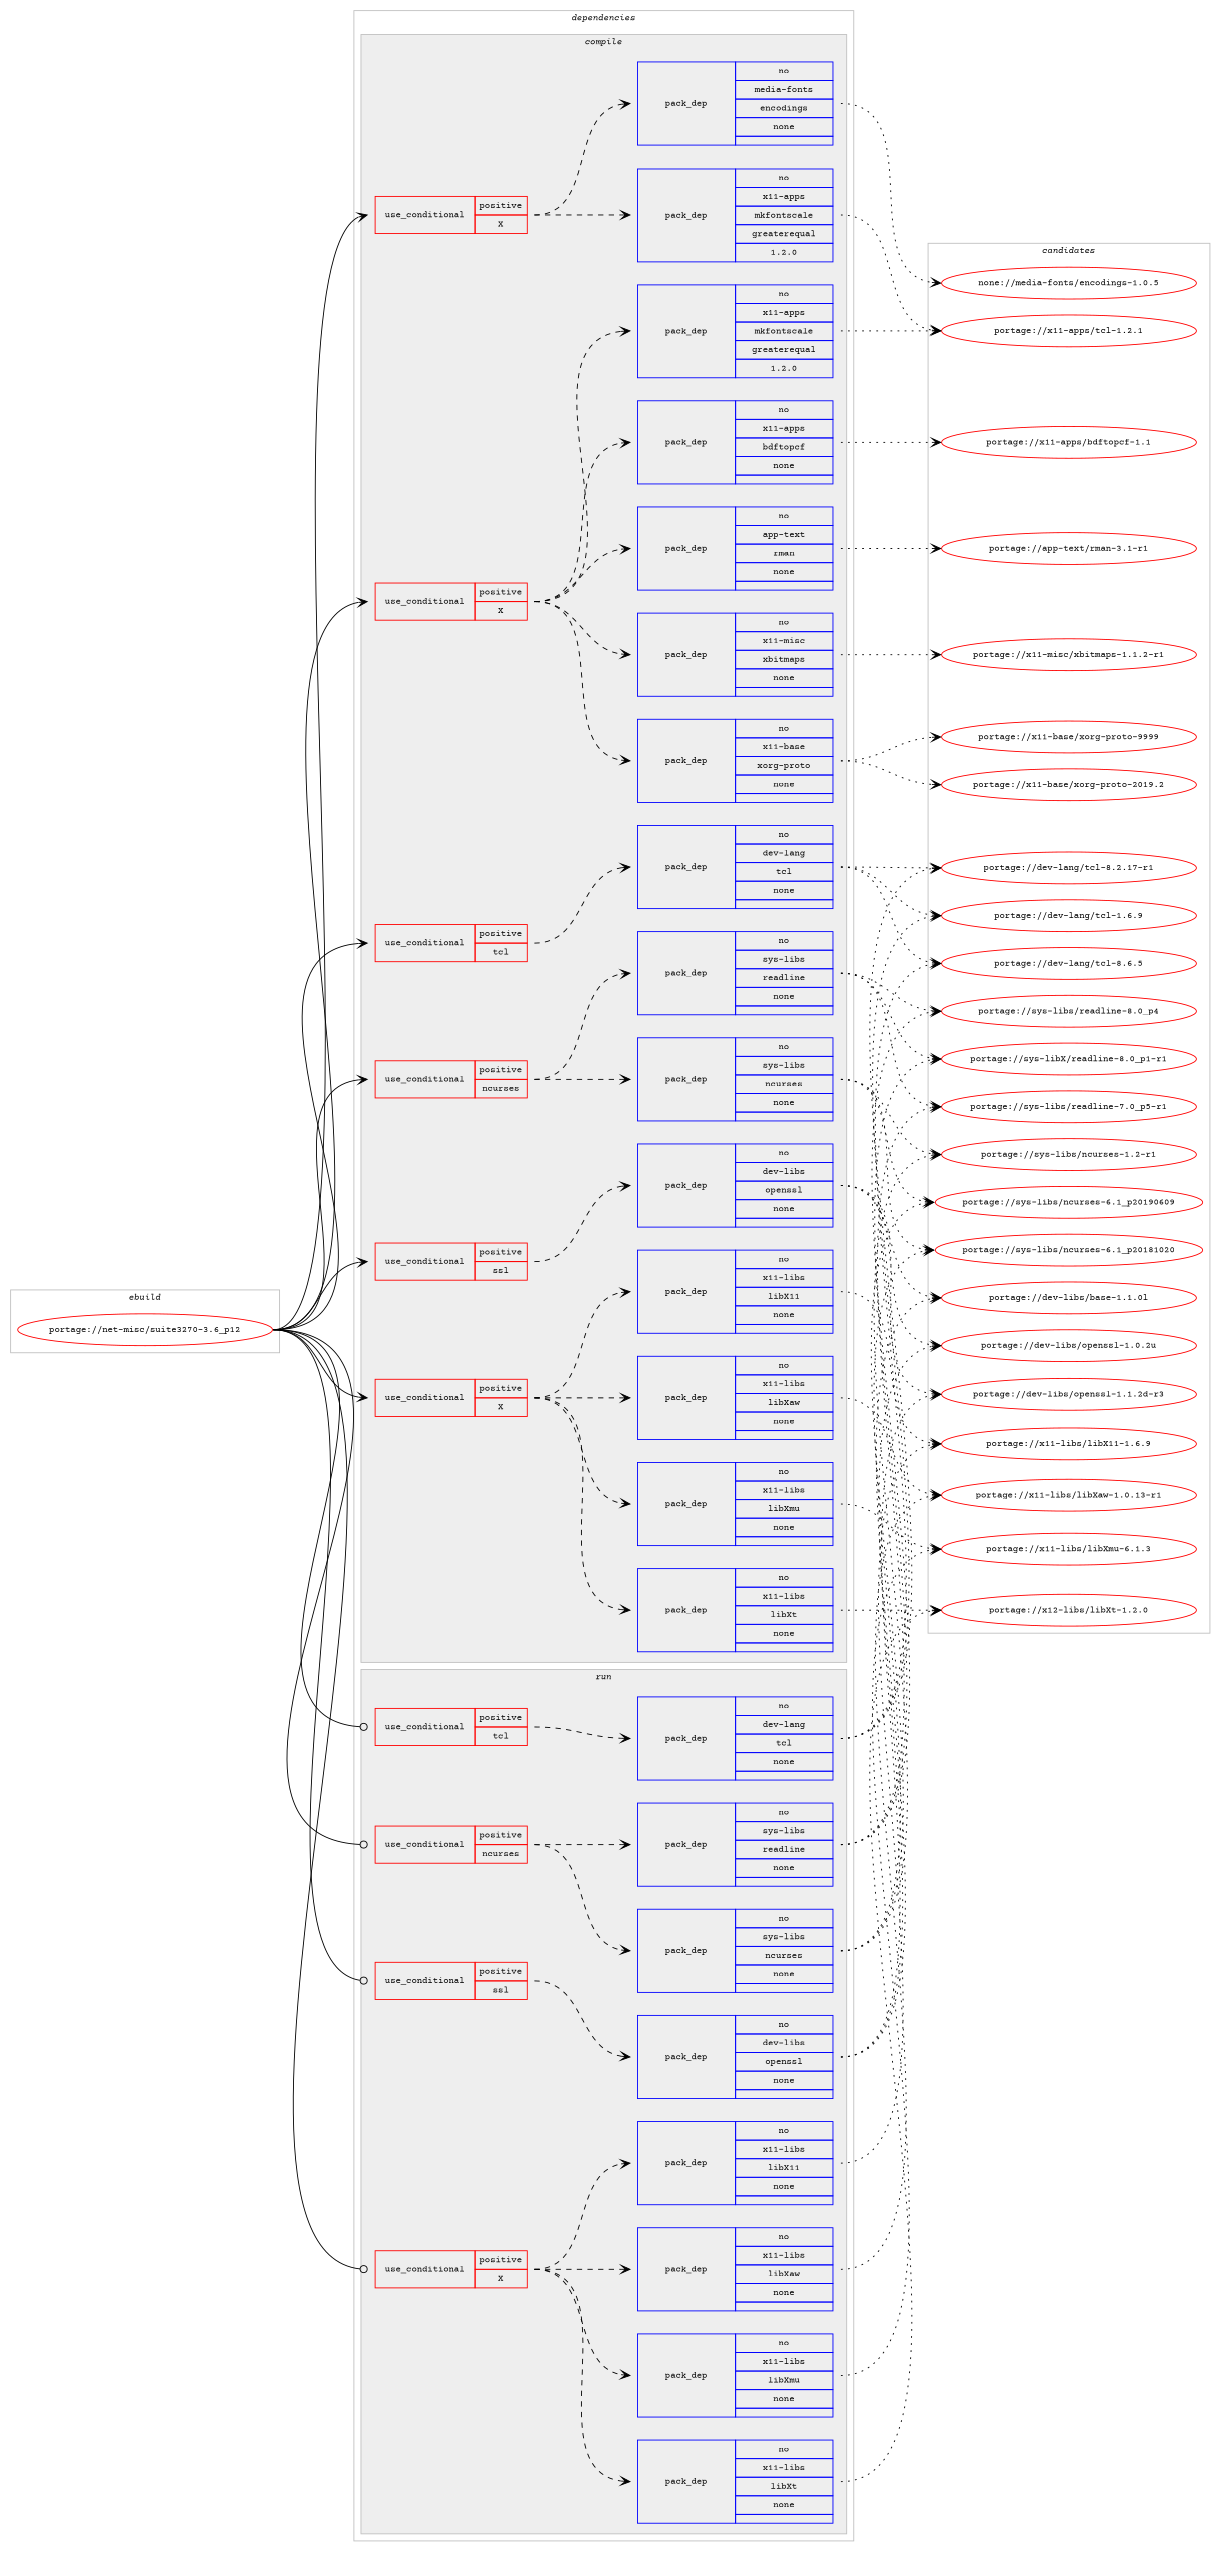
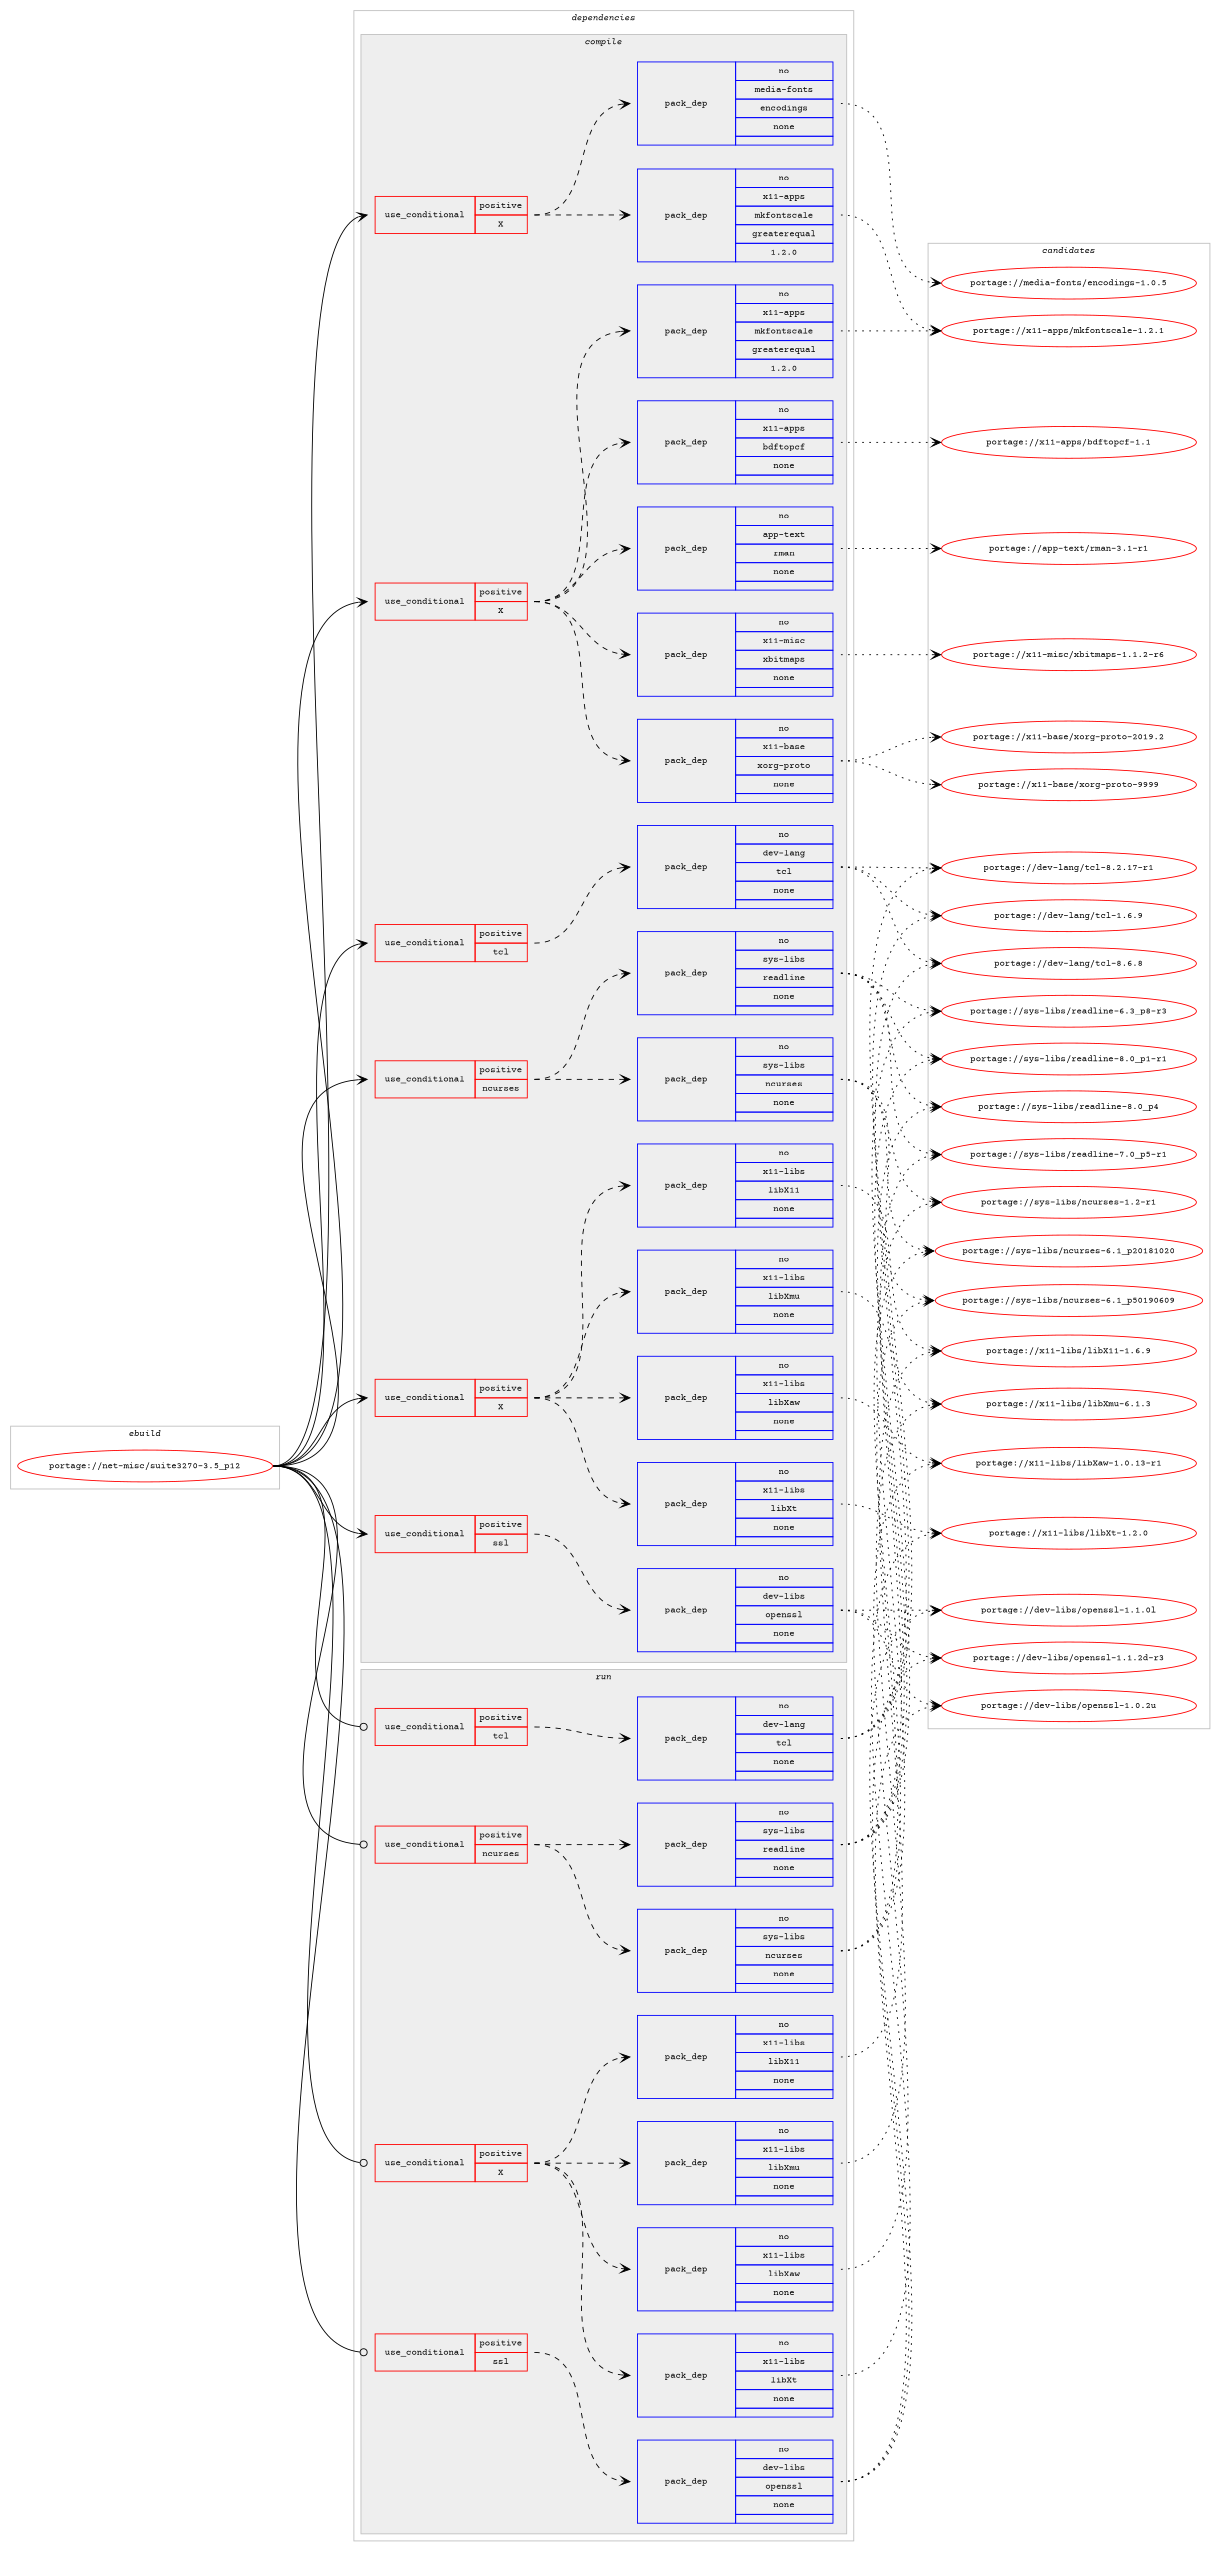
(1069, 283) -> (1069, 283)
(1069, 331) -> (1069, 331)
(1069, 655) -> (1069, 655)
(1069, 963) -> (1069, 963)
none -> (1069, 1011)
(1069, 1059) -> (1069, 1059)
(1069, 1202) -> (1069, 1301)
(1069, 1298) -> (1069, 1610)
(145, 1330) -> (145, 1466)
(1069, 1610) -> (1069, 1533)
